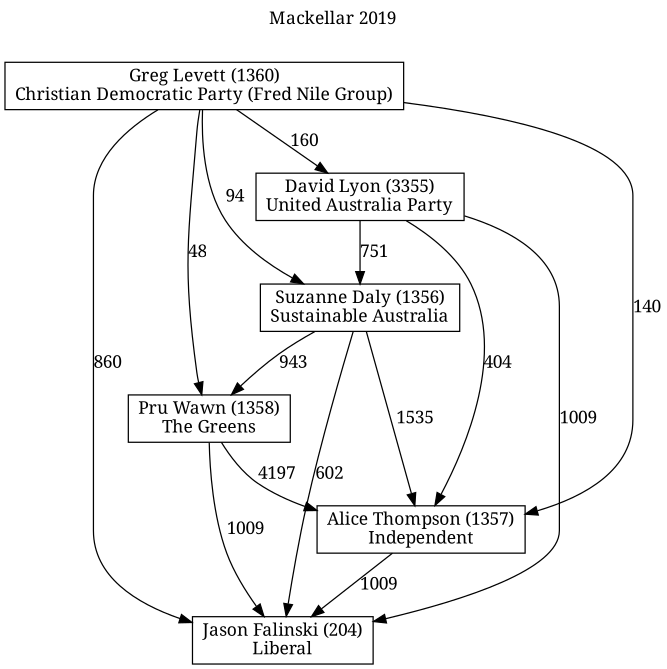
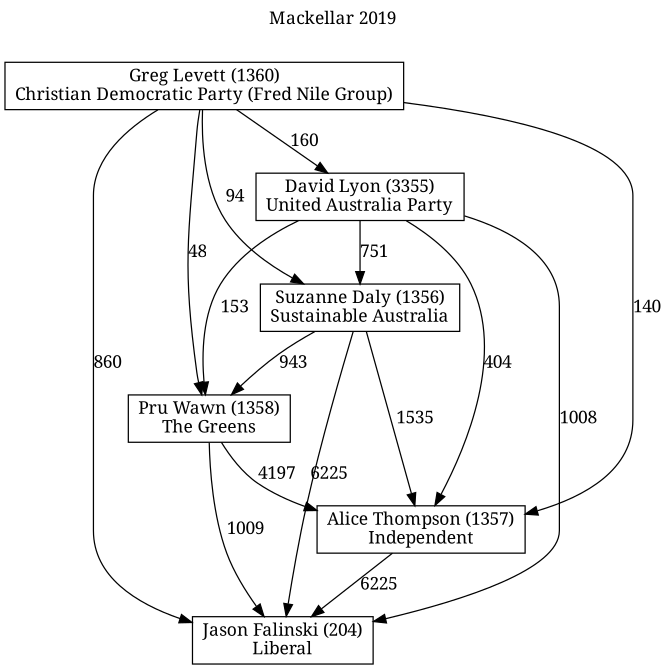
none -> (221, 284)
(579, 419) -> (579, 419)
(330, 474) -> (330, 474)
(379, 585) -> (379, 585)
